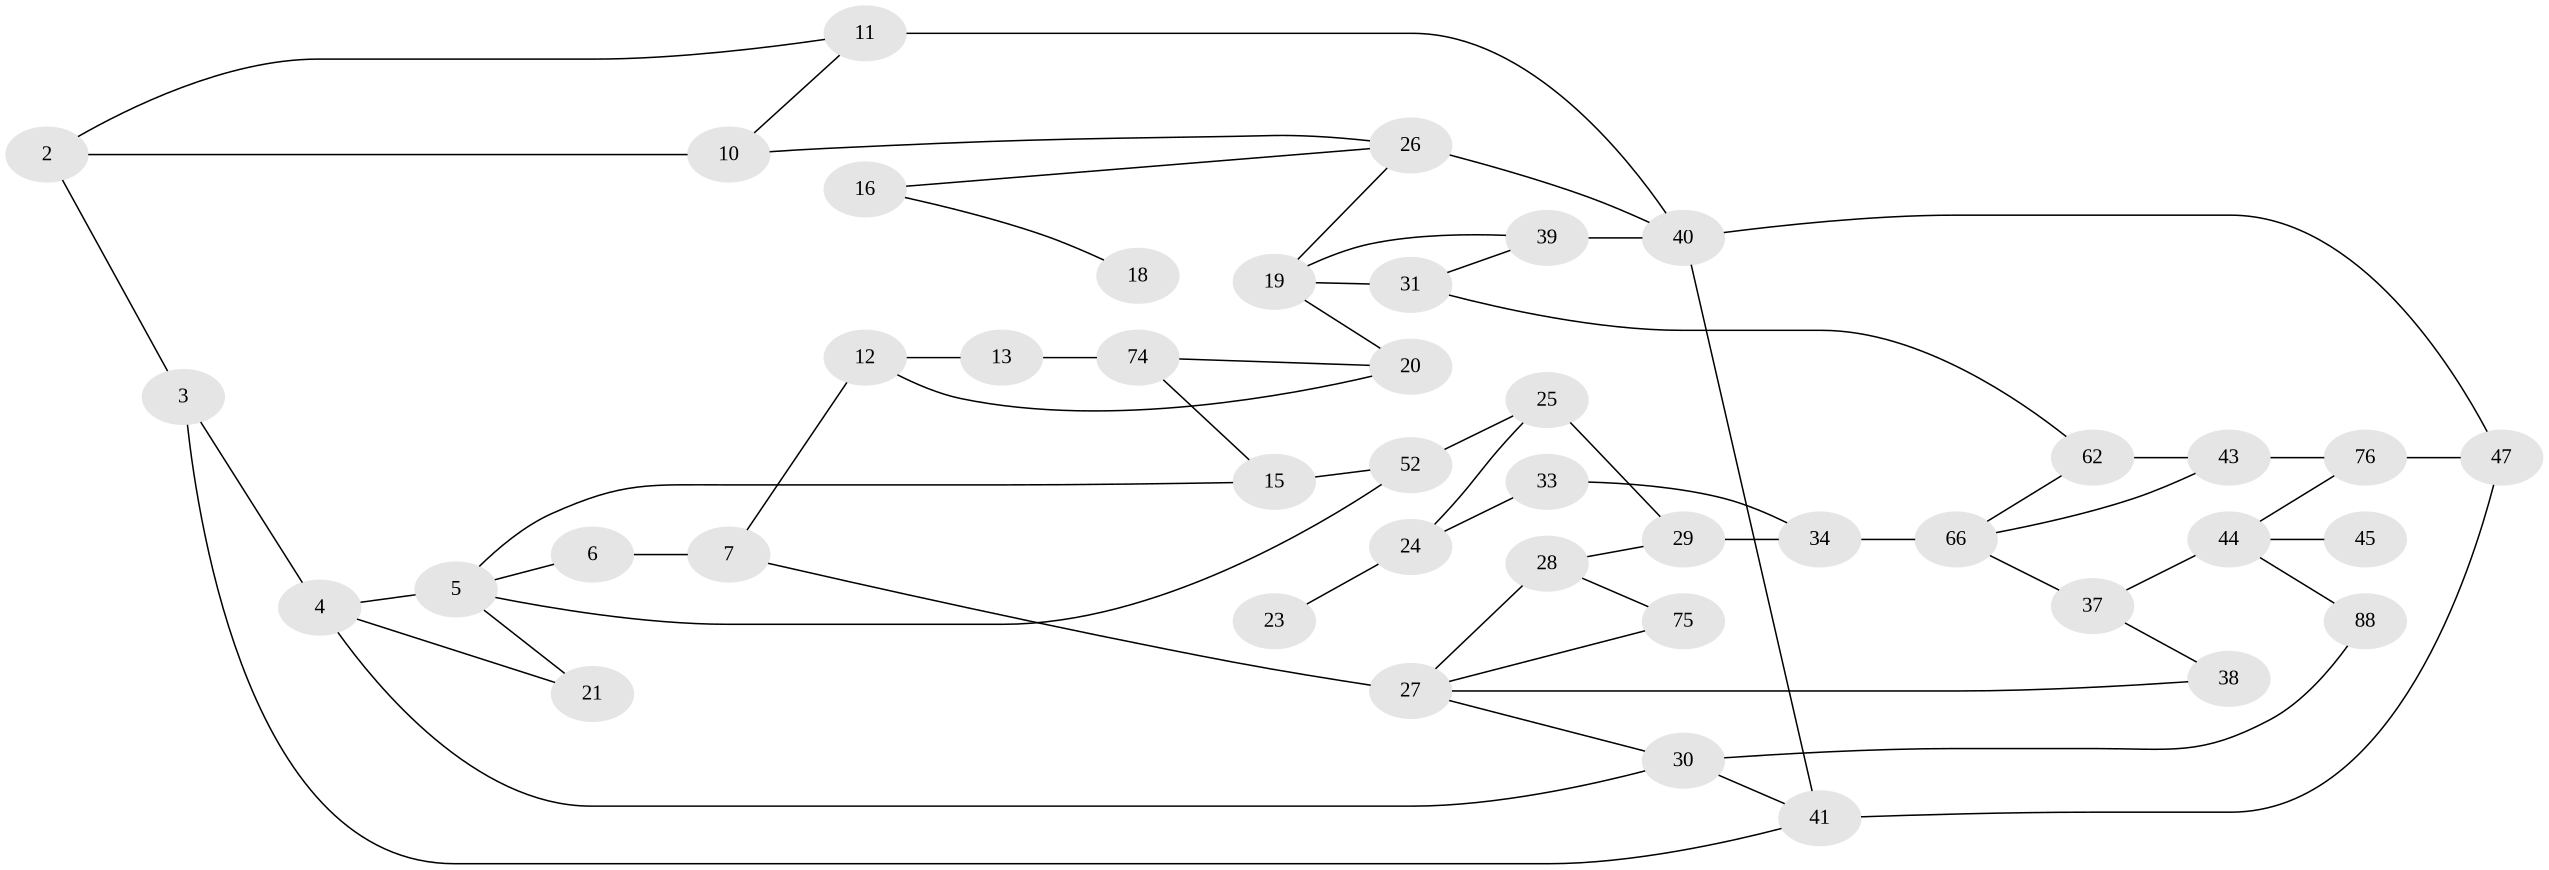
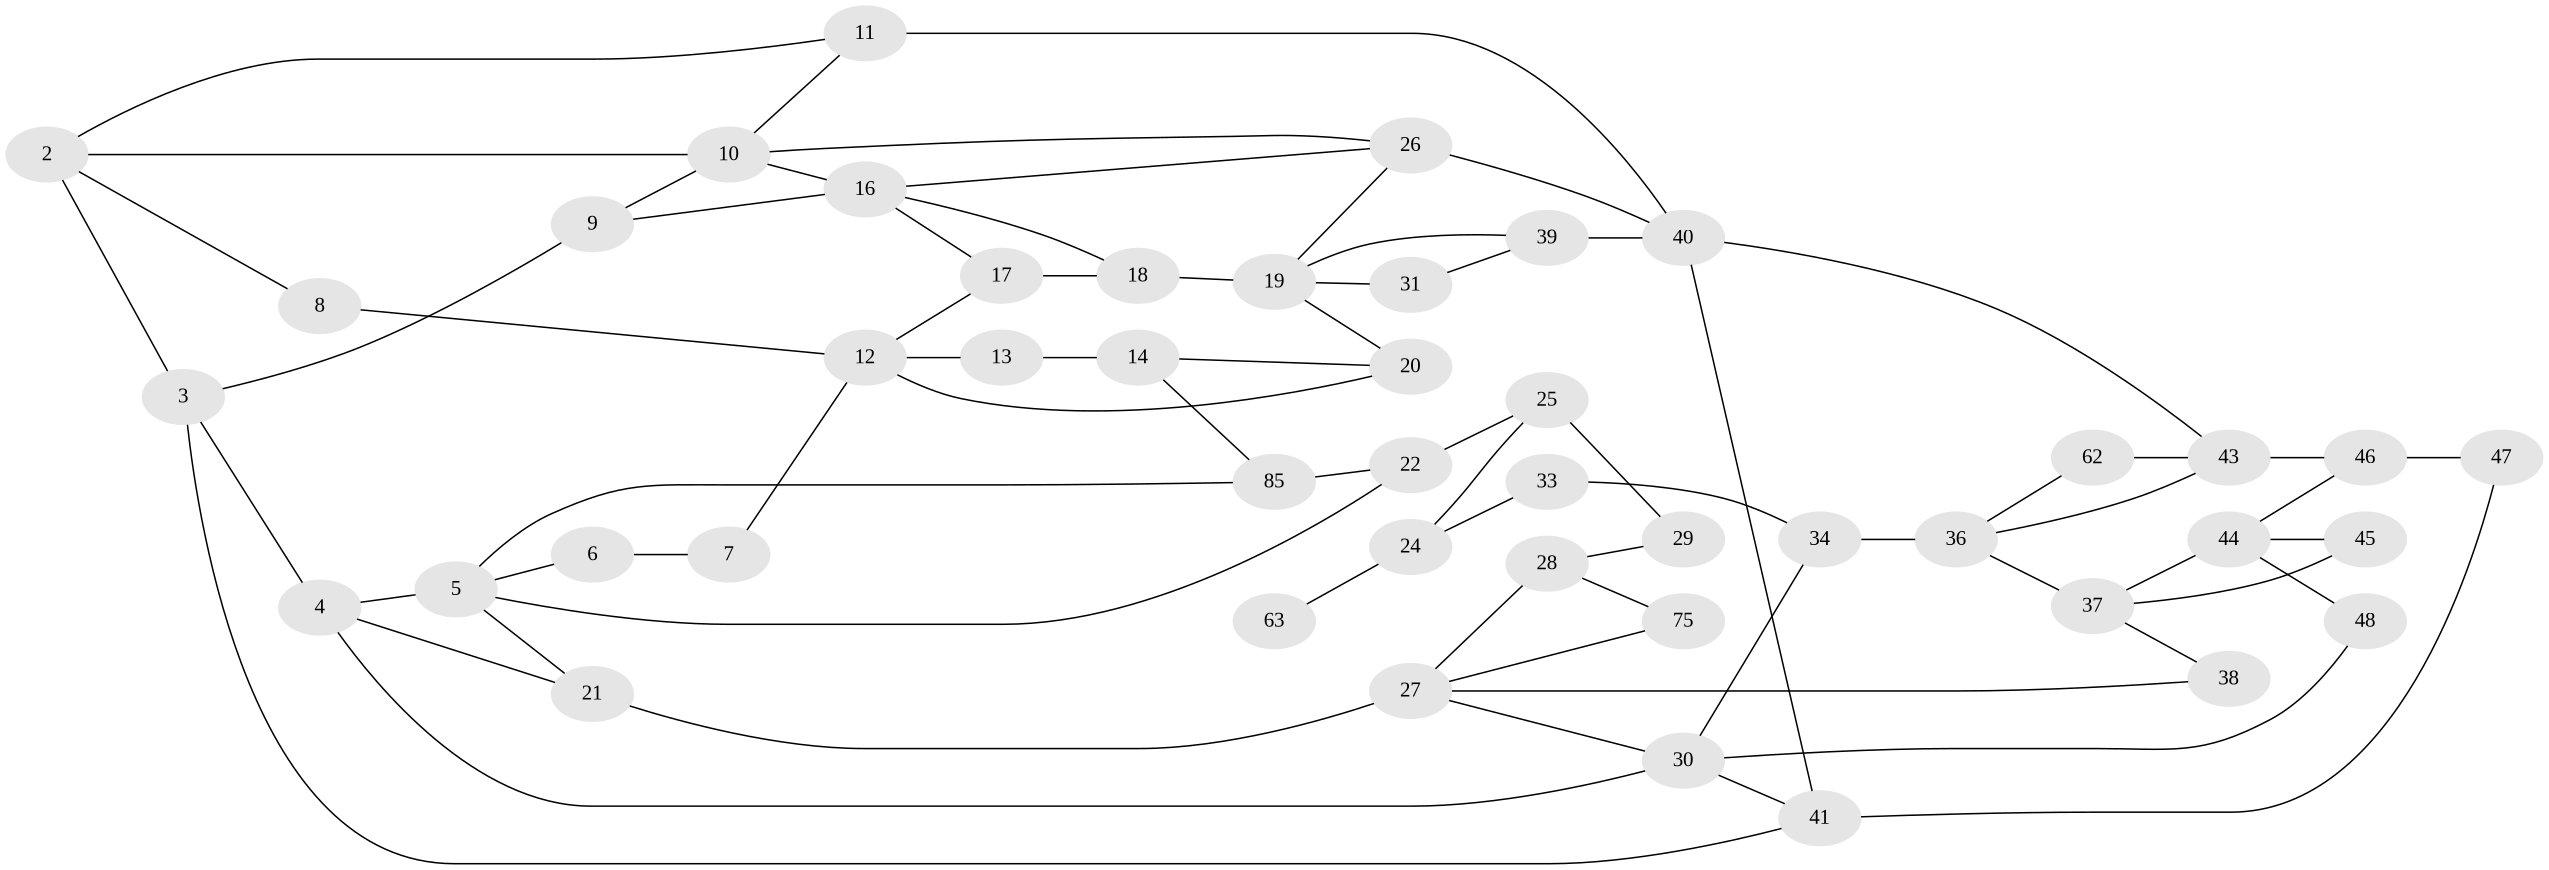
none -> (797, 172)
(2152, 215) -> (1978, 302)
none -> (592, 224)
none -> (1002, 276)
none -> (1206, 279)
none -> (320, 306)
(1769, 330) -> none
(1138, 358) -> (1138, 358)
(2365, 458) -> (2365, 458)
(1411, 465) -> (1411, 465)
(1274, 482) -> (1274, 482)
(1744, 539) -> (1752, 650)
(1956, 539) -> (1956, 539)
none -> (2235, 589)
(1274, 621) -> (1274, 621)
(2365, 621) -> (2365, 621)
(1068, 629) -> (1002, 749)
